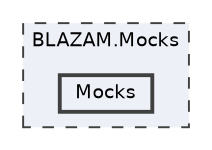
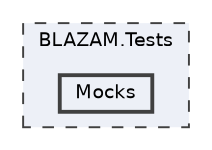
(106, 41) -> (106, 41)
